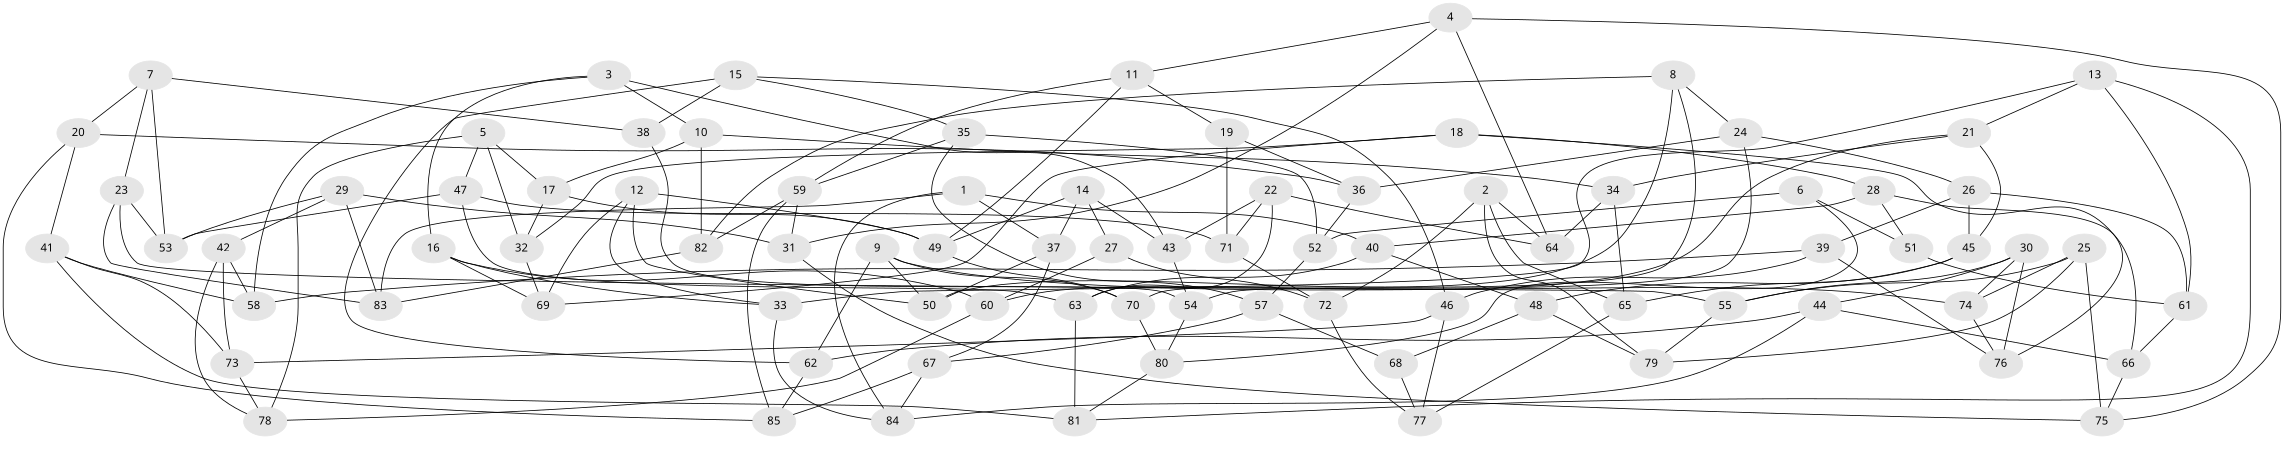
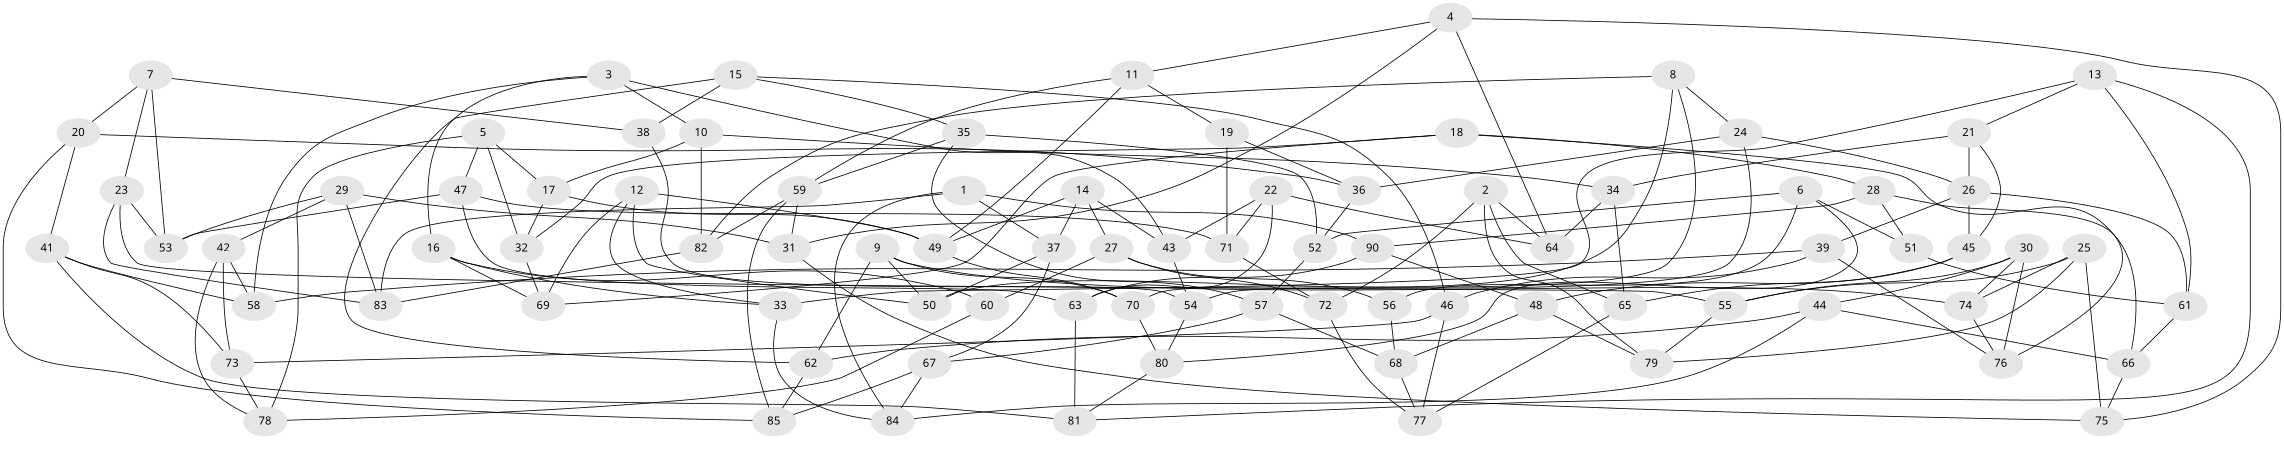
(1373, 248) -> (1373, 248)
(1689, 252) -> (1969, 162)
none -> (1390, 306)
